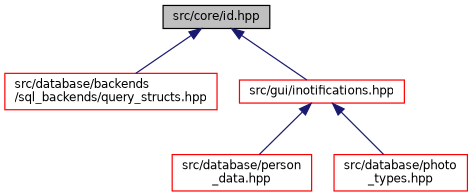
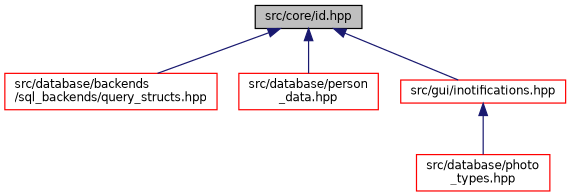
(281, 133) -> (309, 57)
